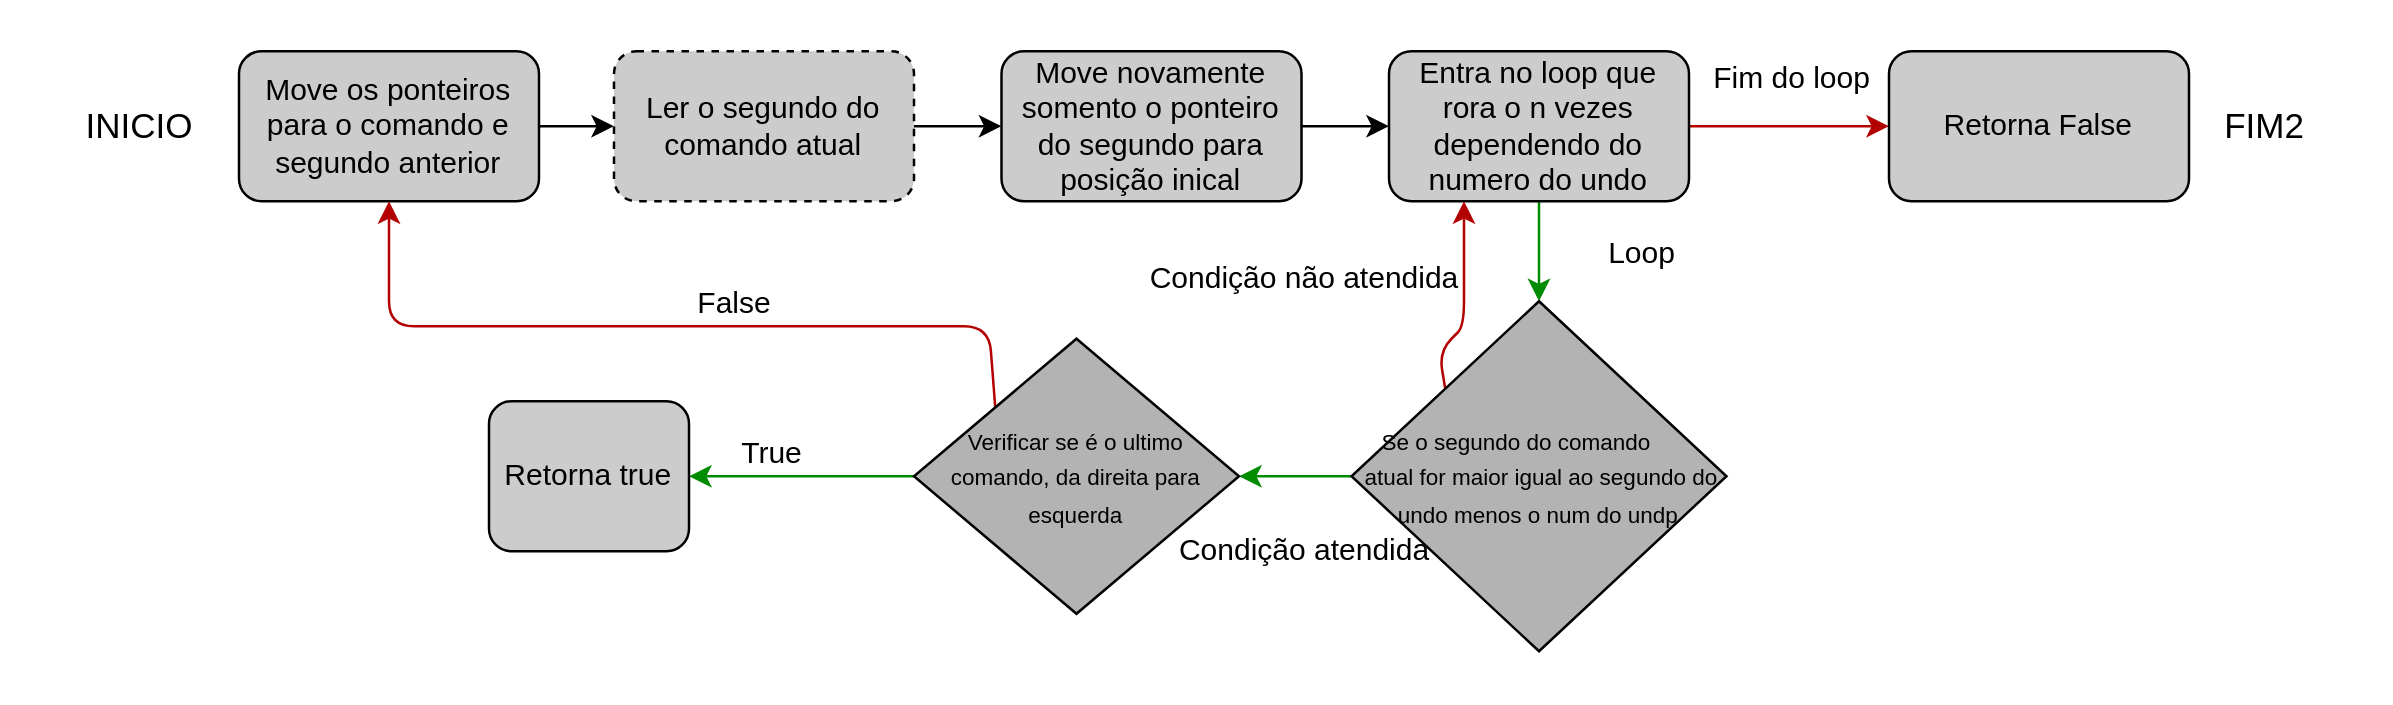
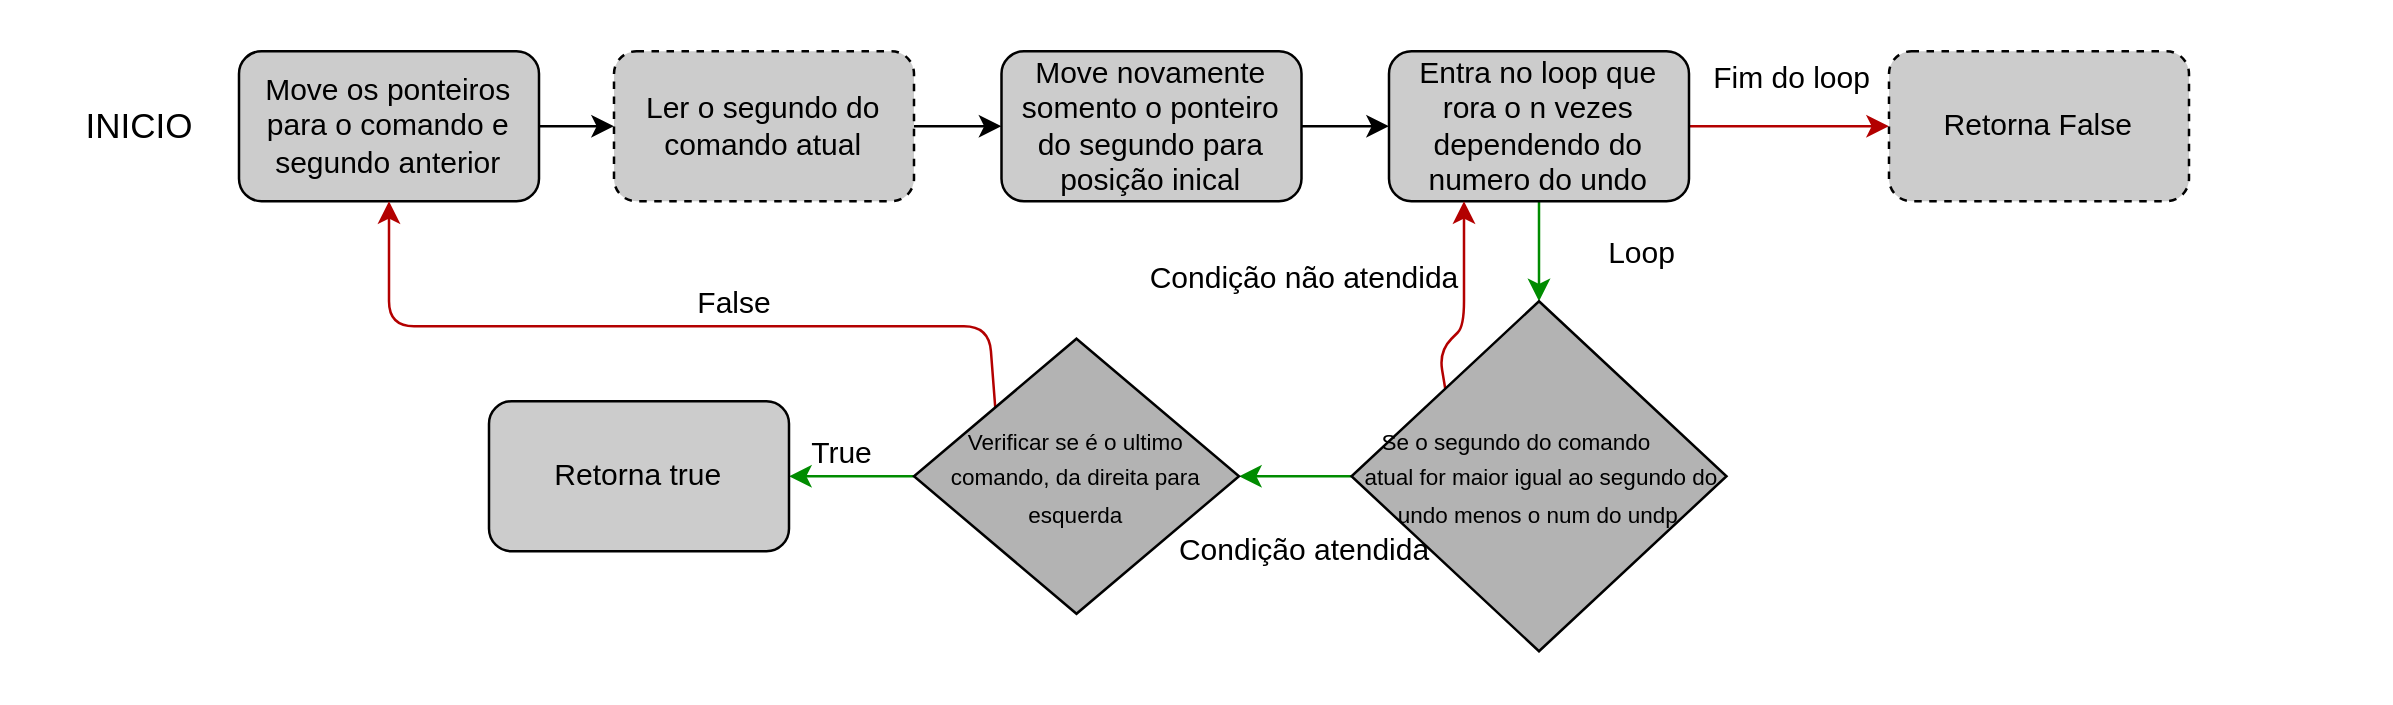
(2039, 126) -> (2039, 126)
(2264, 126) -> none
(589, 476) -> (639, 476)
